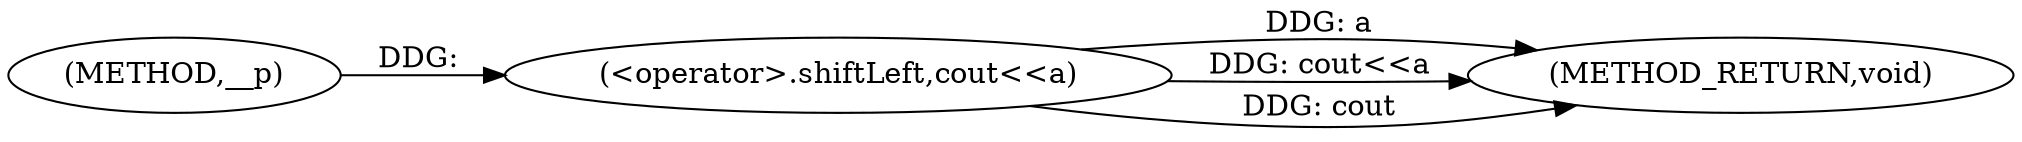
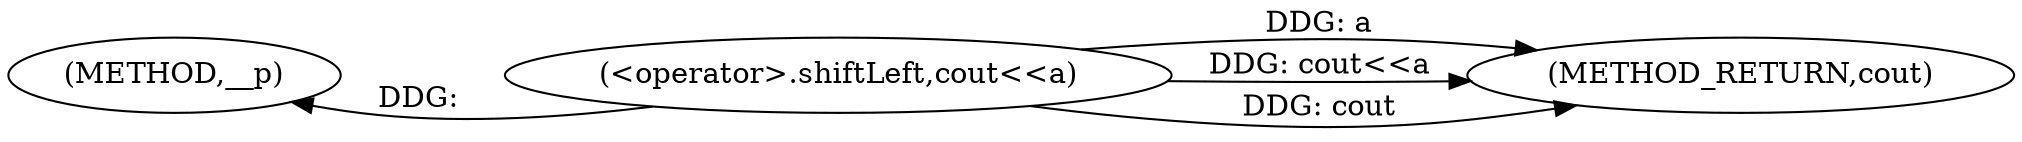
(412, 75) -> (482, 119)
(1741, 75) -> (1741, 75)
